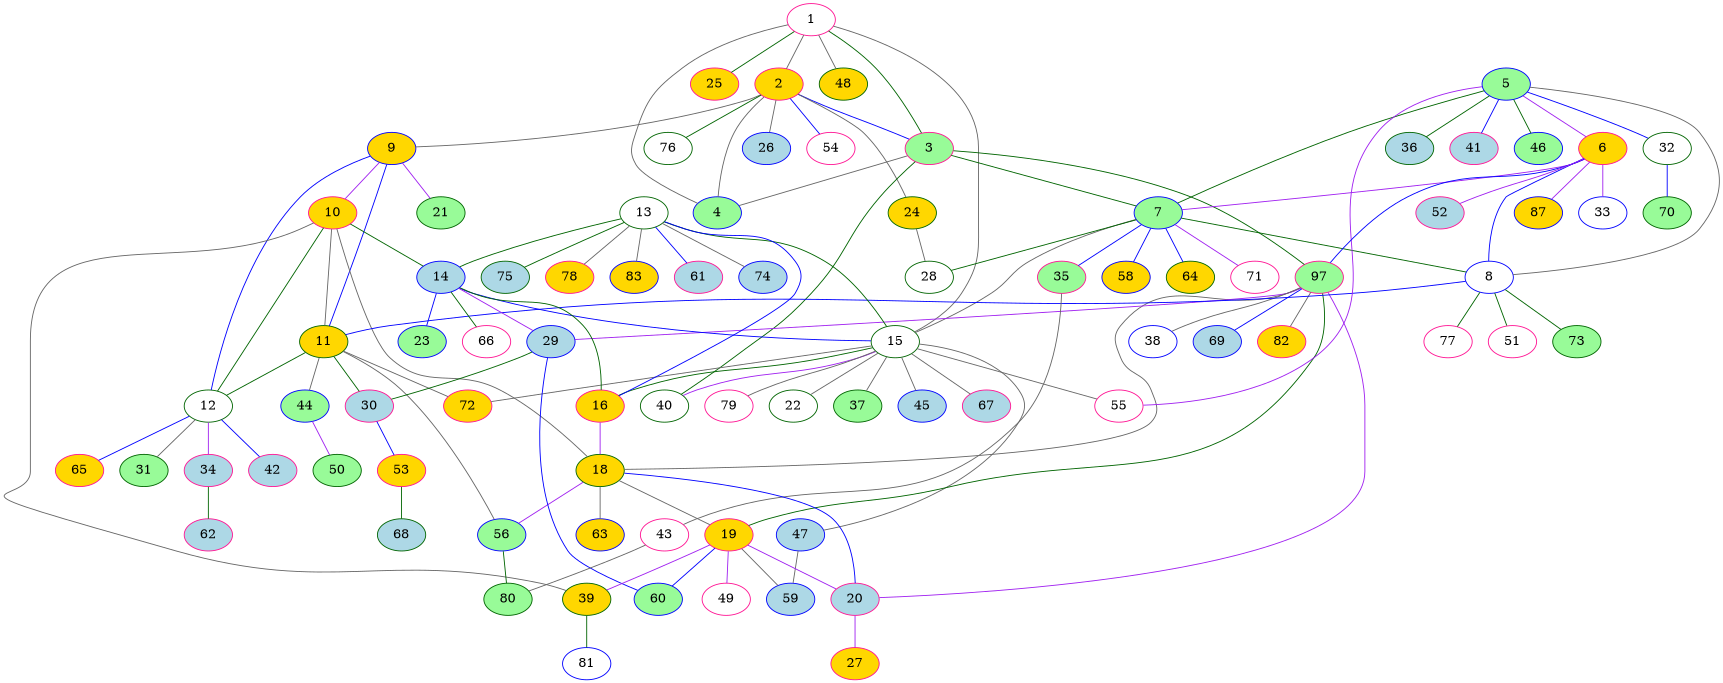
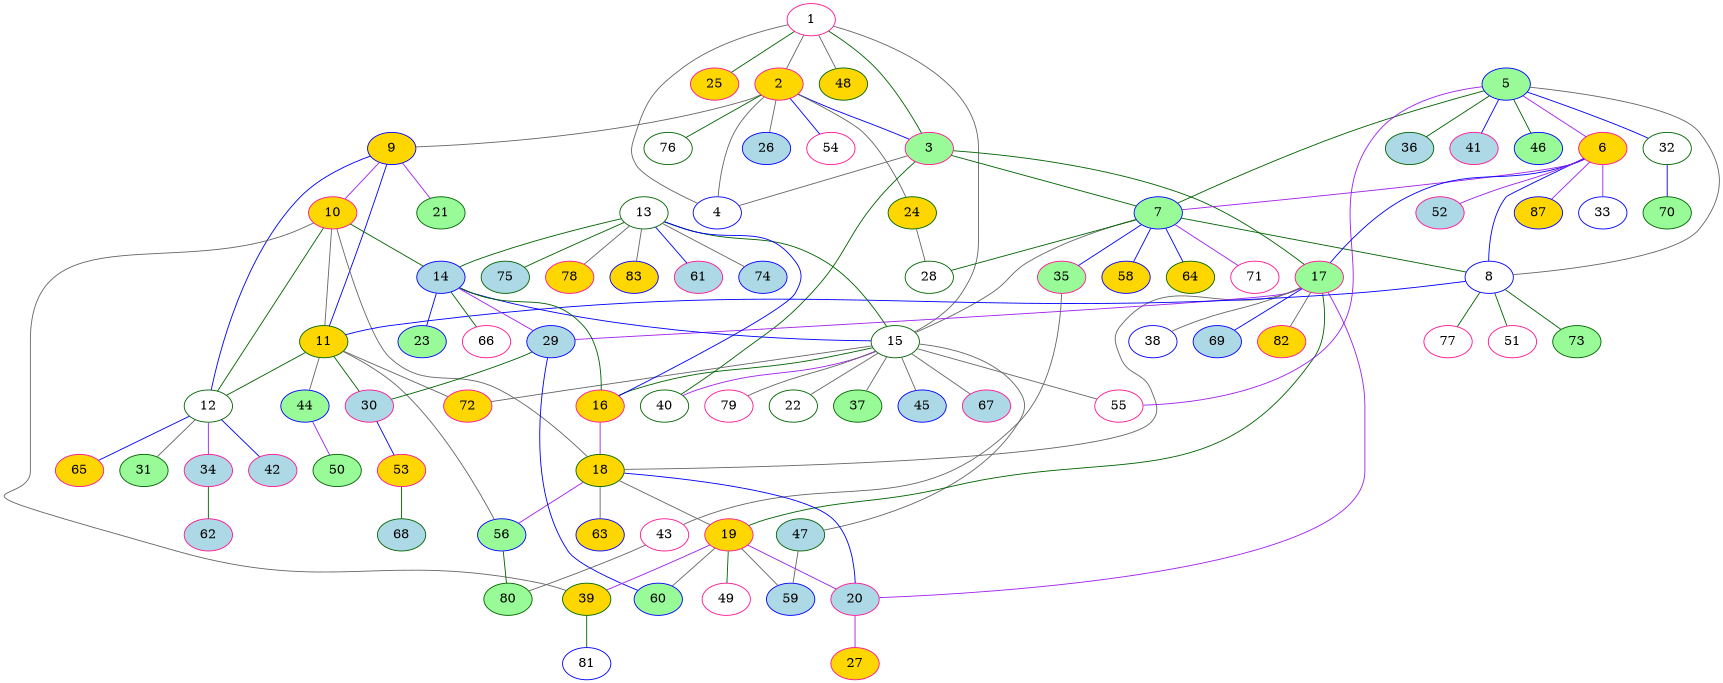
(717, 213) -> (717, 213)
(1319, 277) -> (1319, 277)
(800, 535) -> (800, 535)
(694, 567) -> (694, 567)
(728, 567) -> (728, 567)
